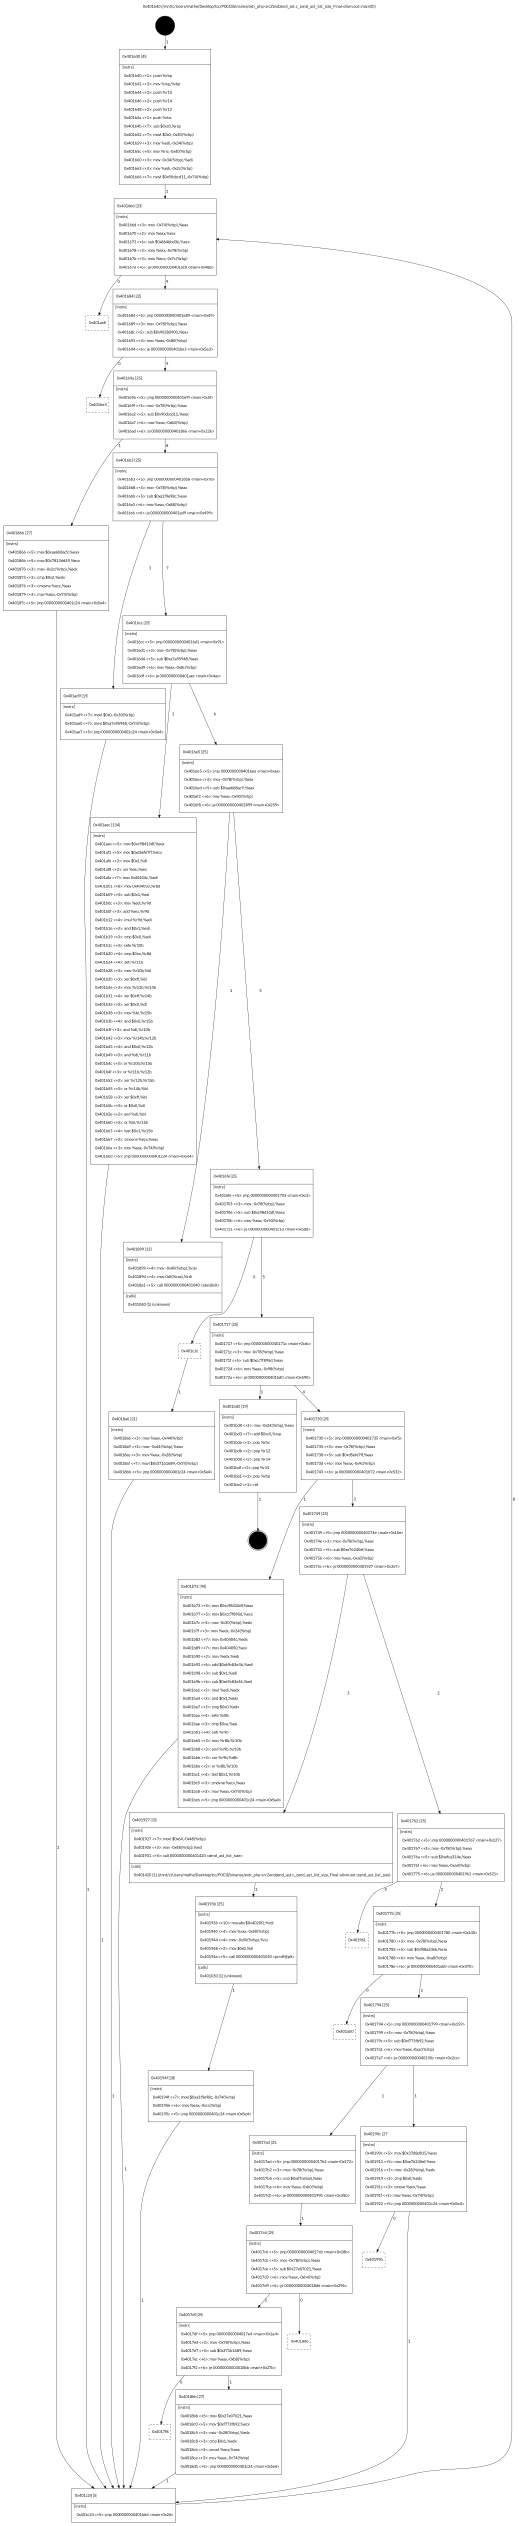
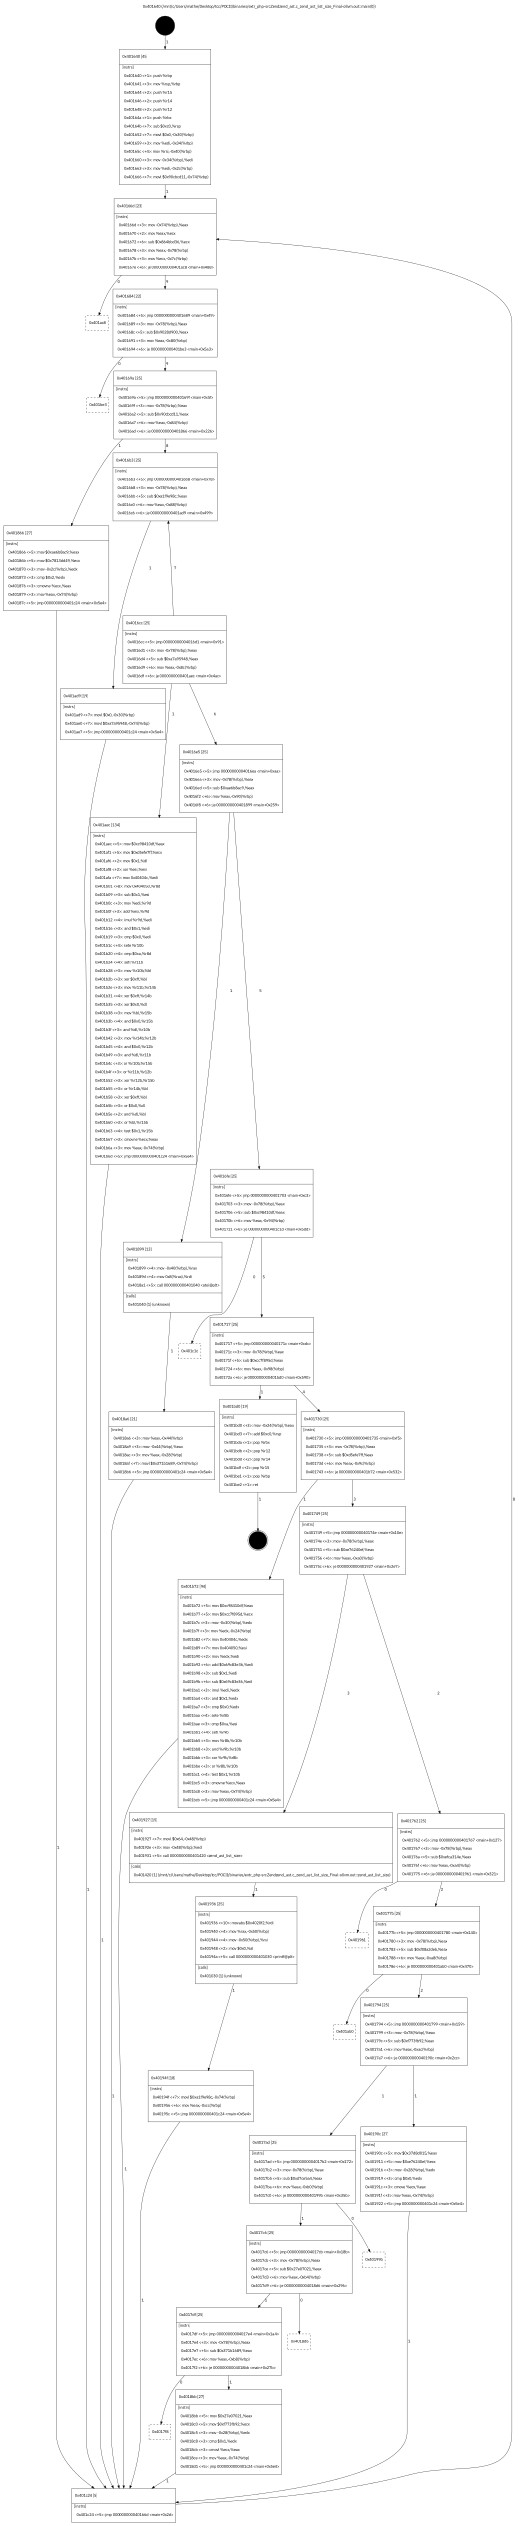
(163, 567) -> (171, 570)
(180, 1384) -> (167, 1361)
(386, 2231) -> (354, 2225)
